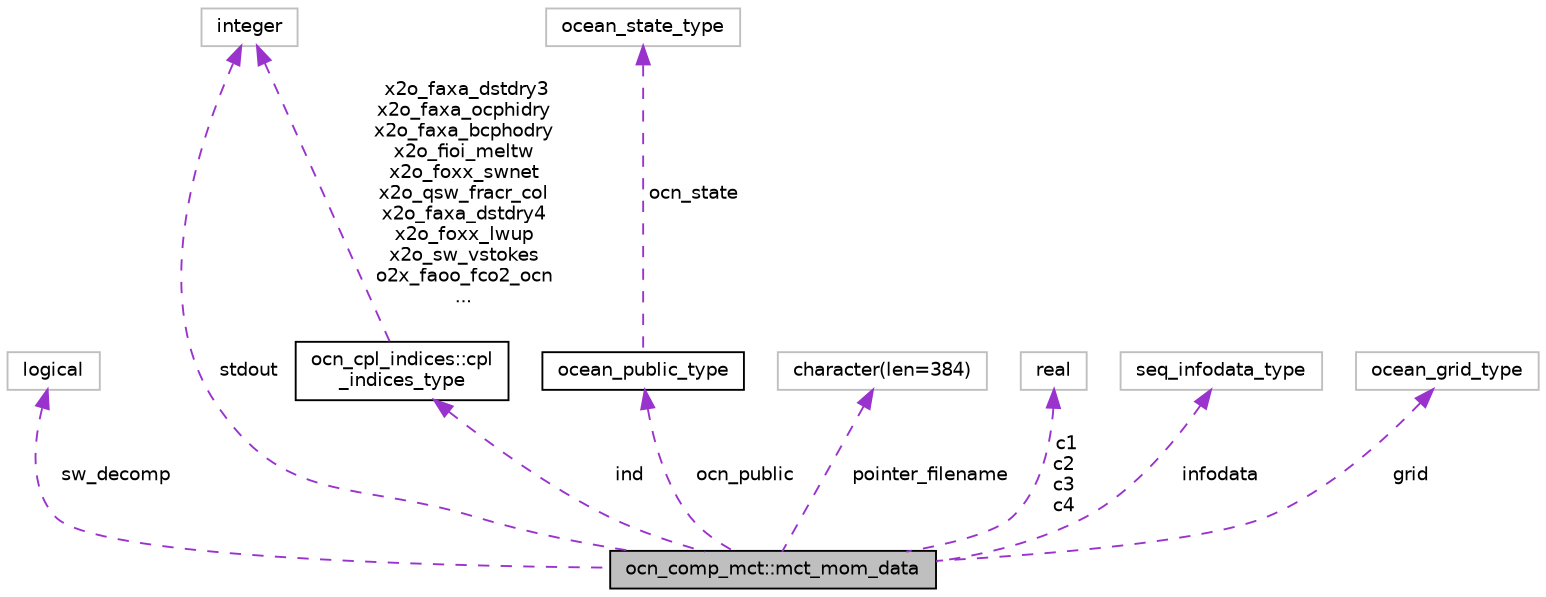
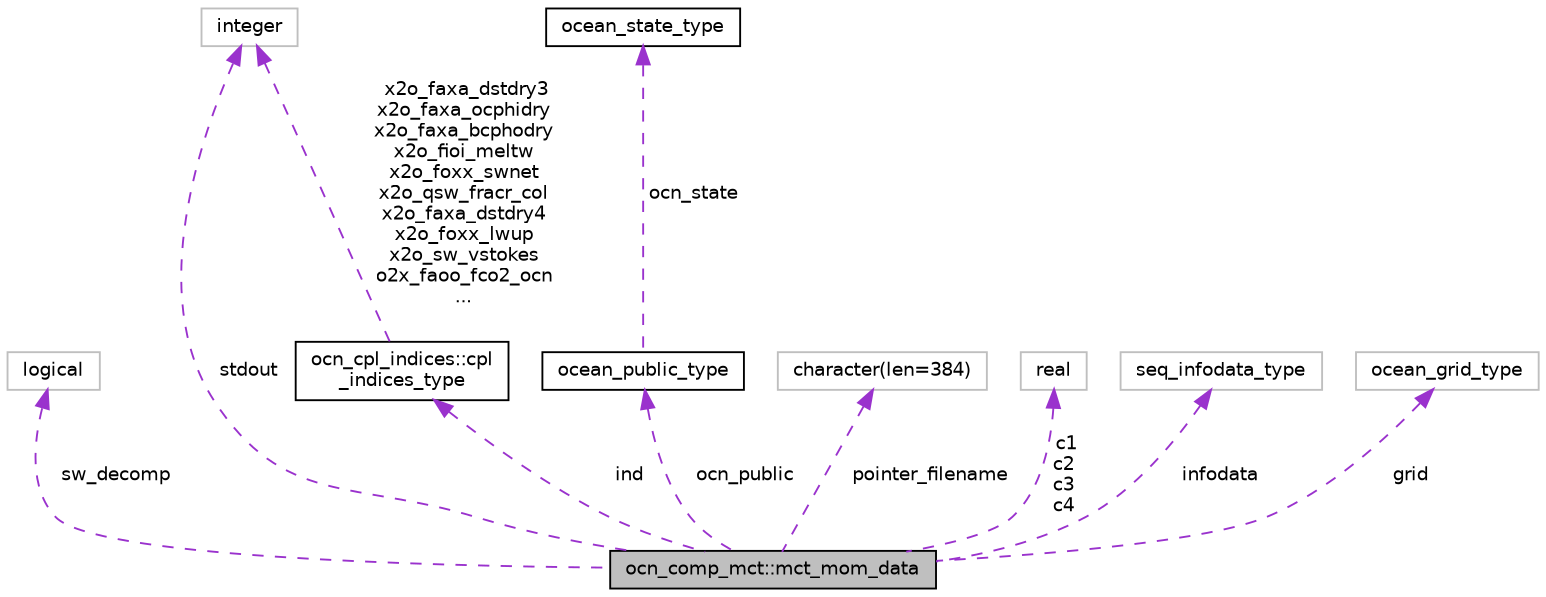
(643, 27) -> (643, 27)
